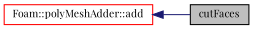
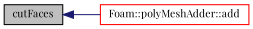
(177, 15) -> (87, 15)
